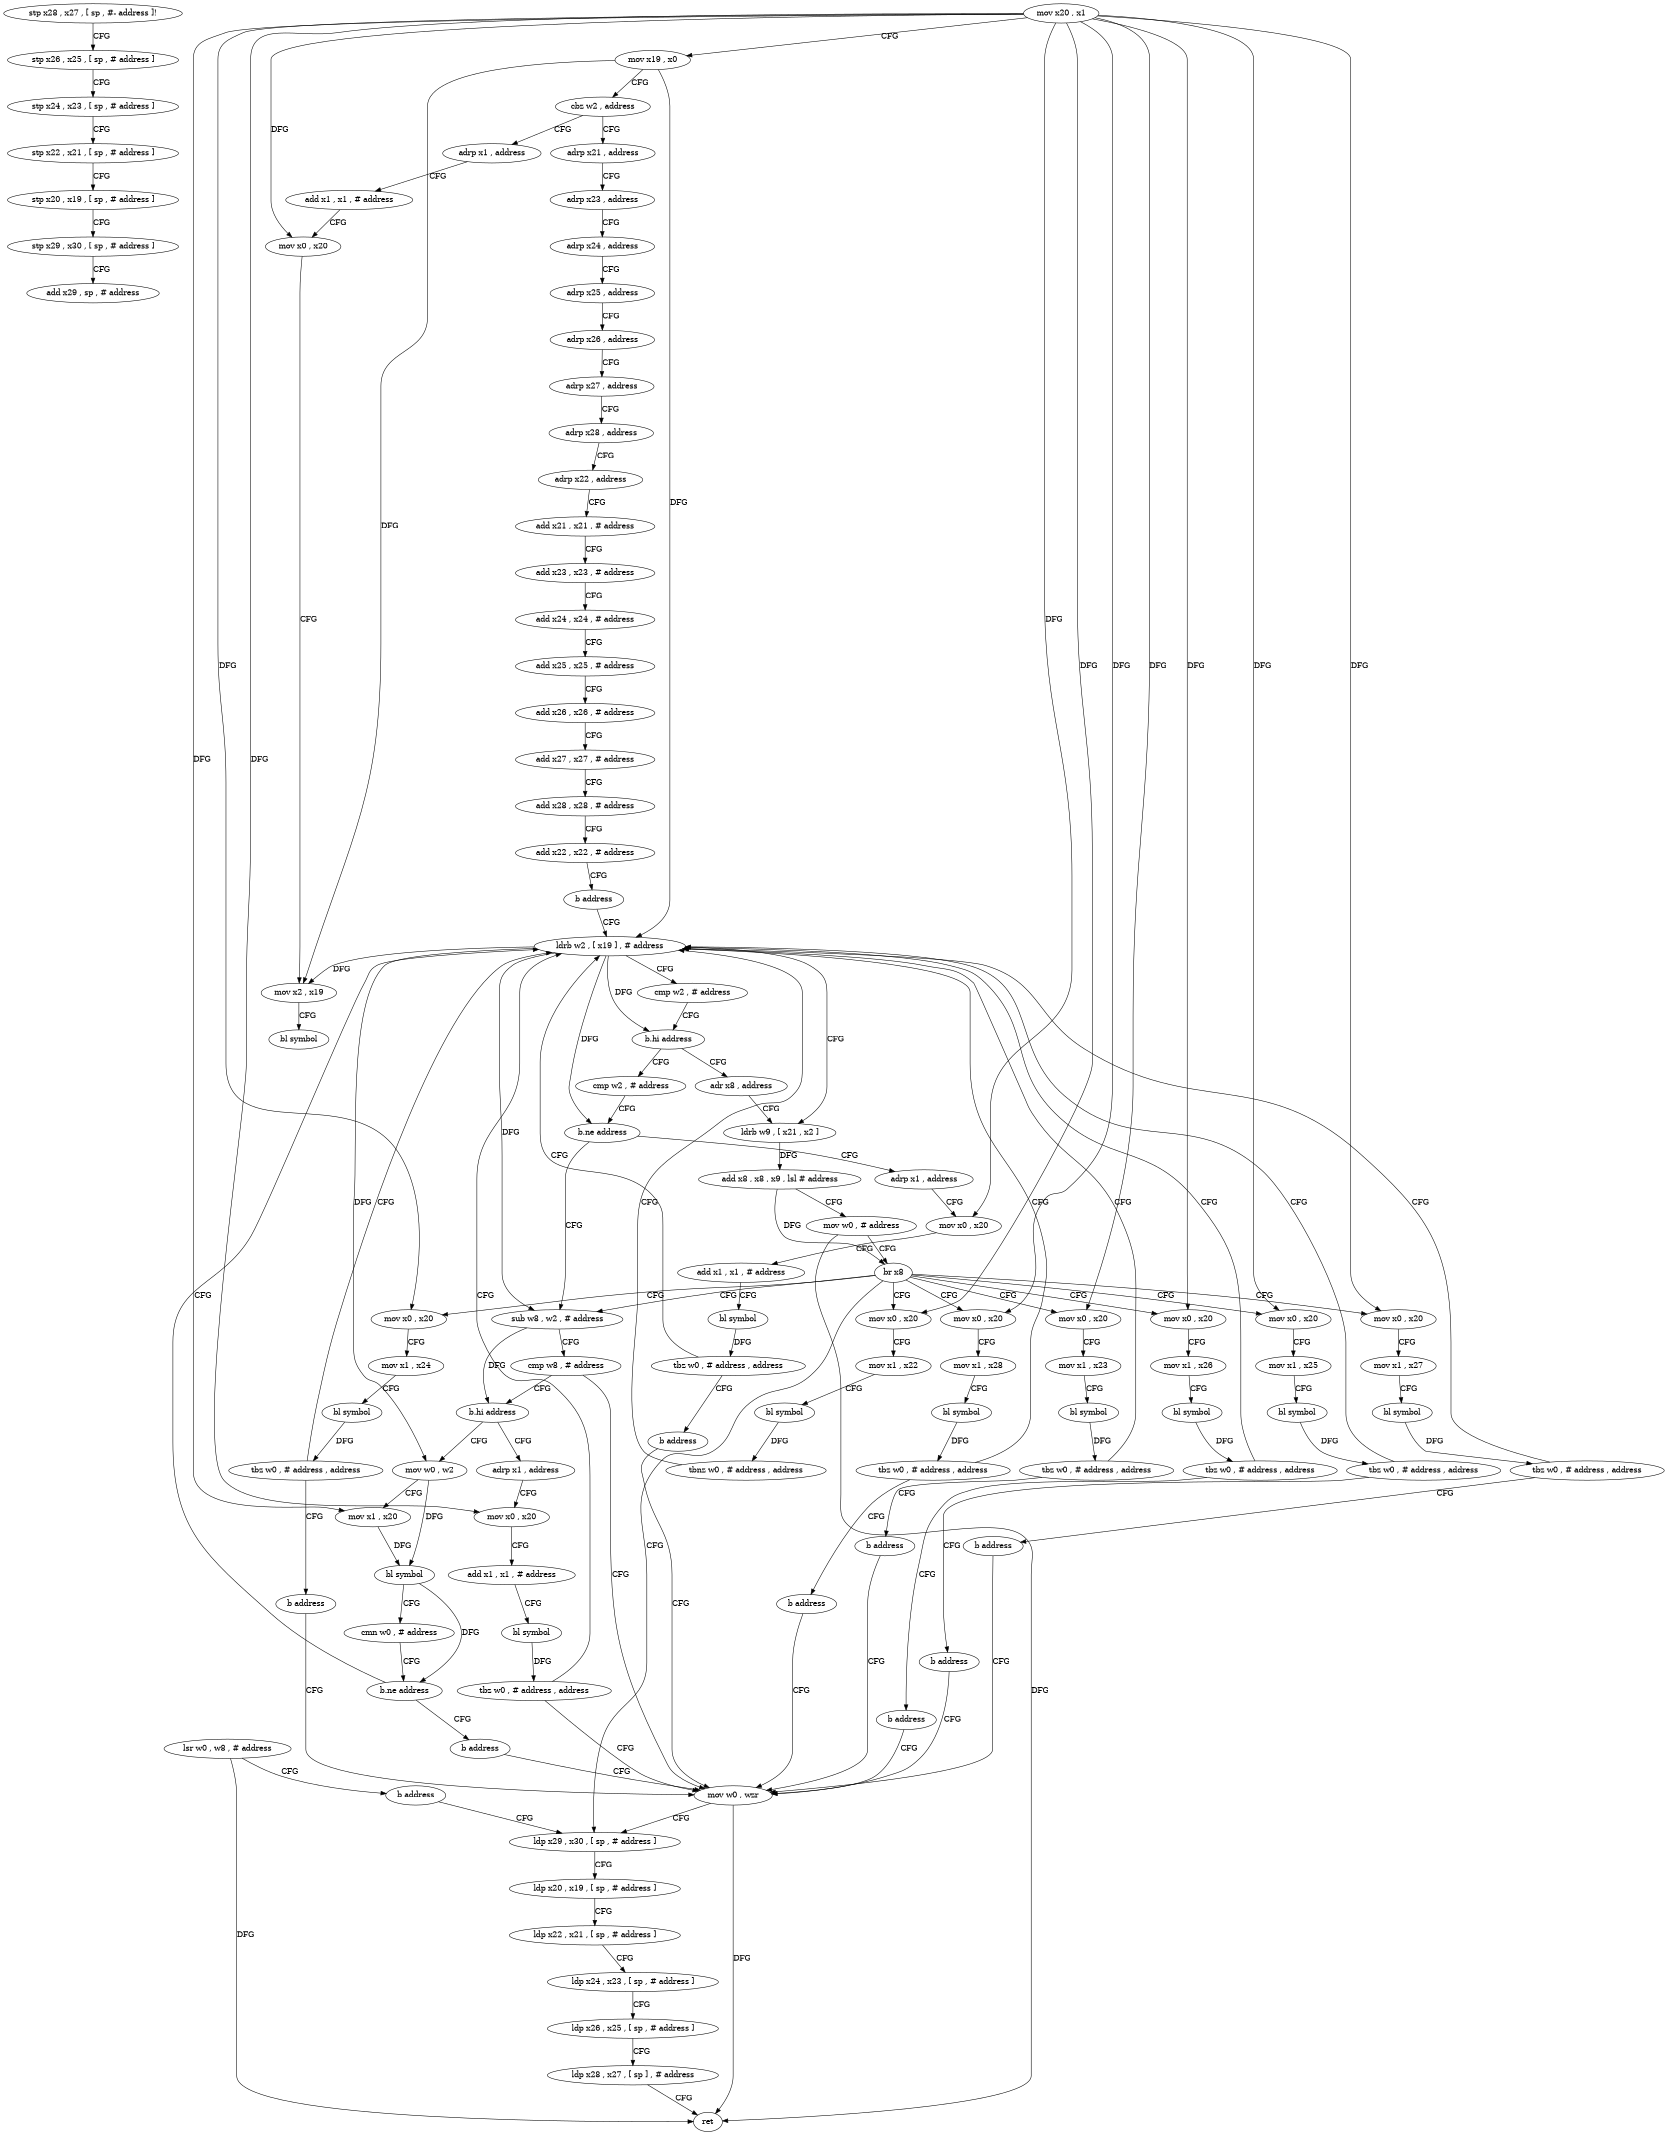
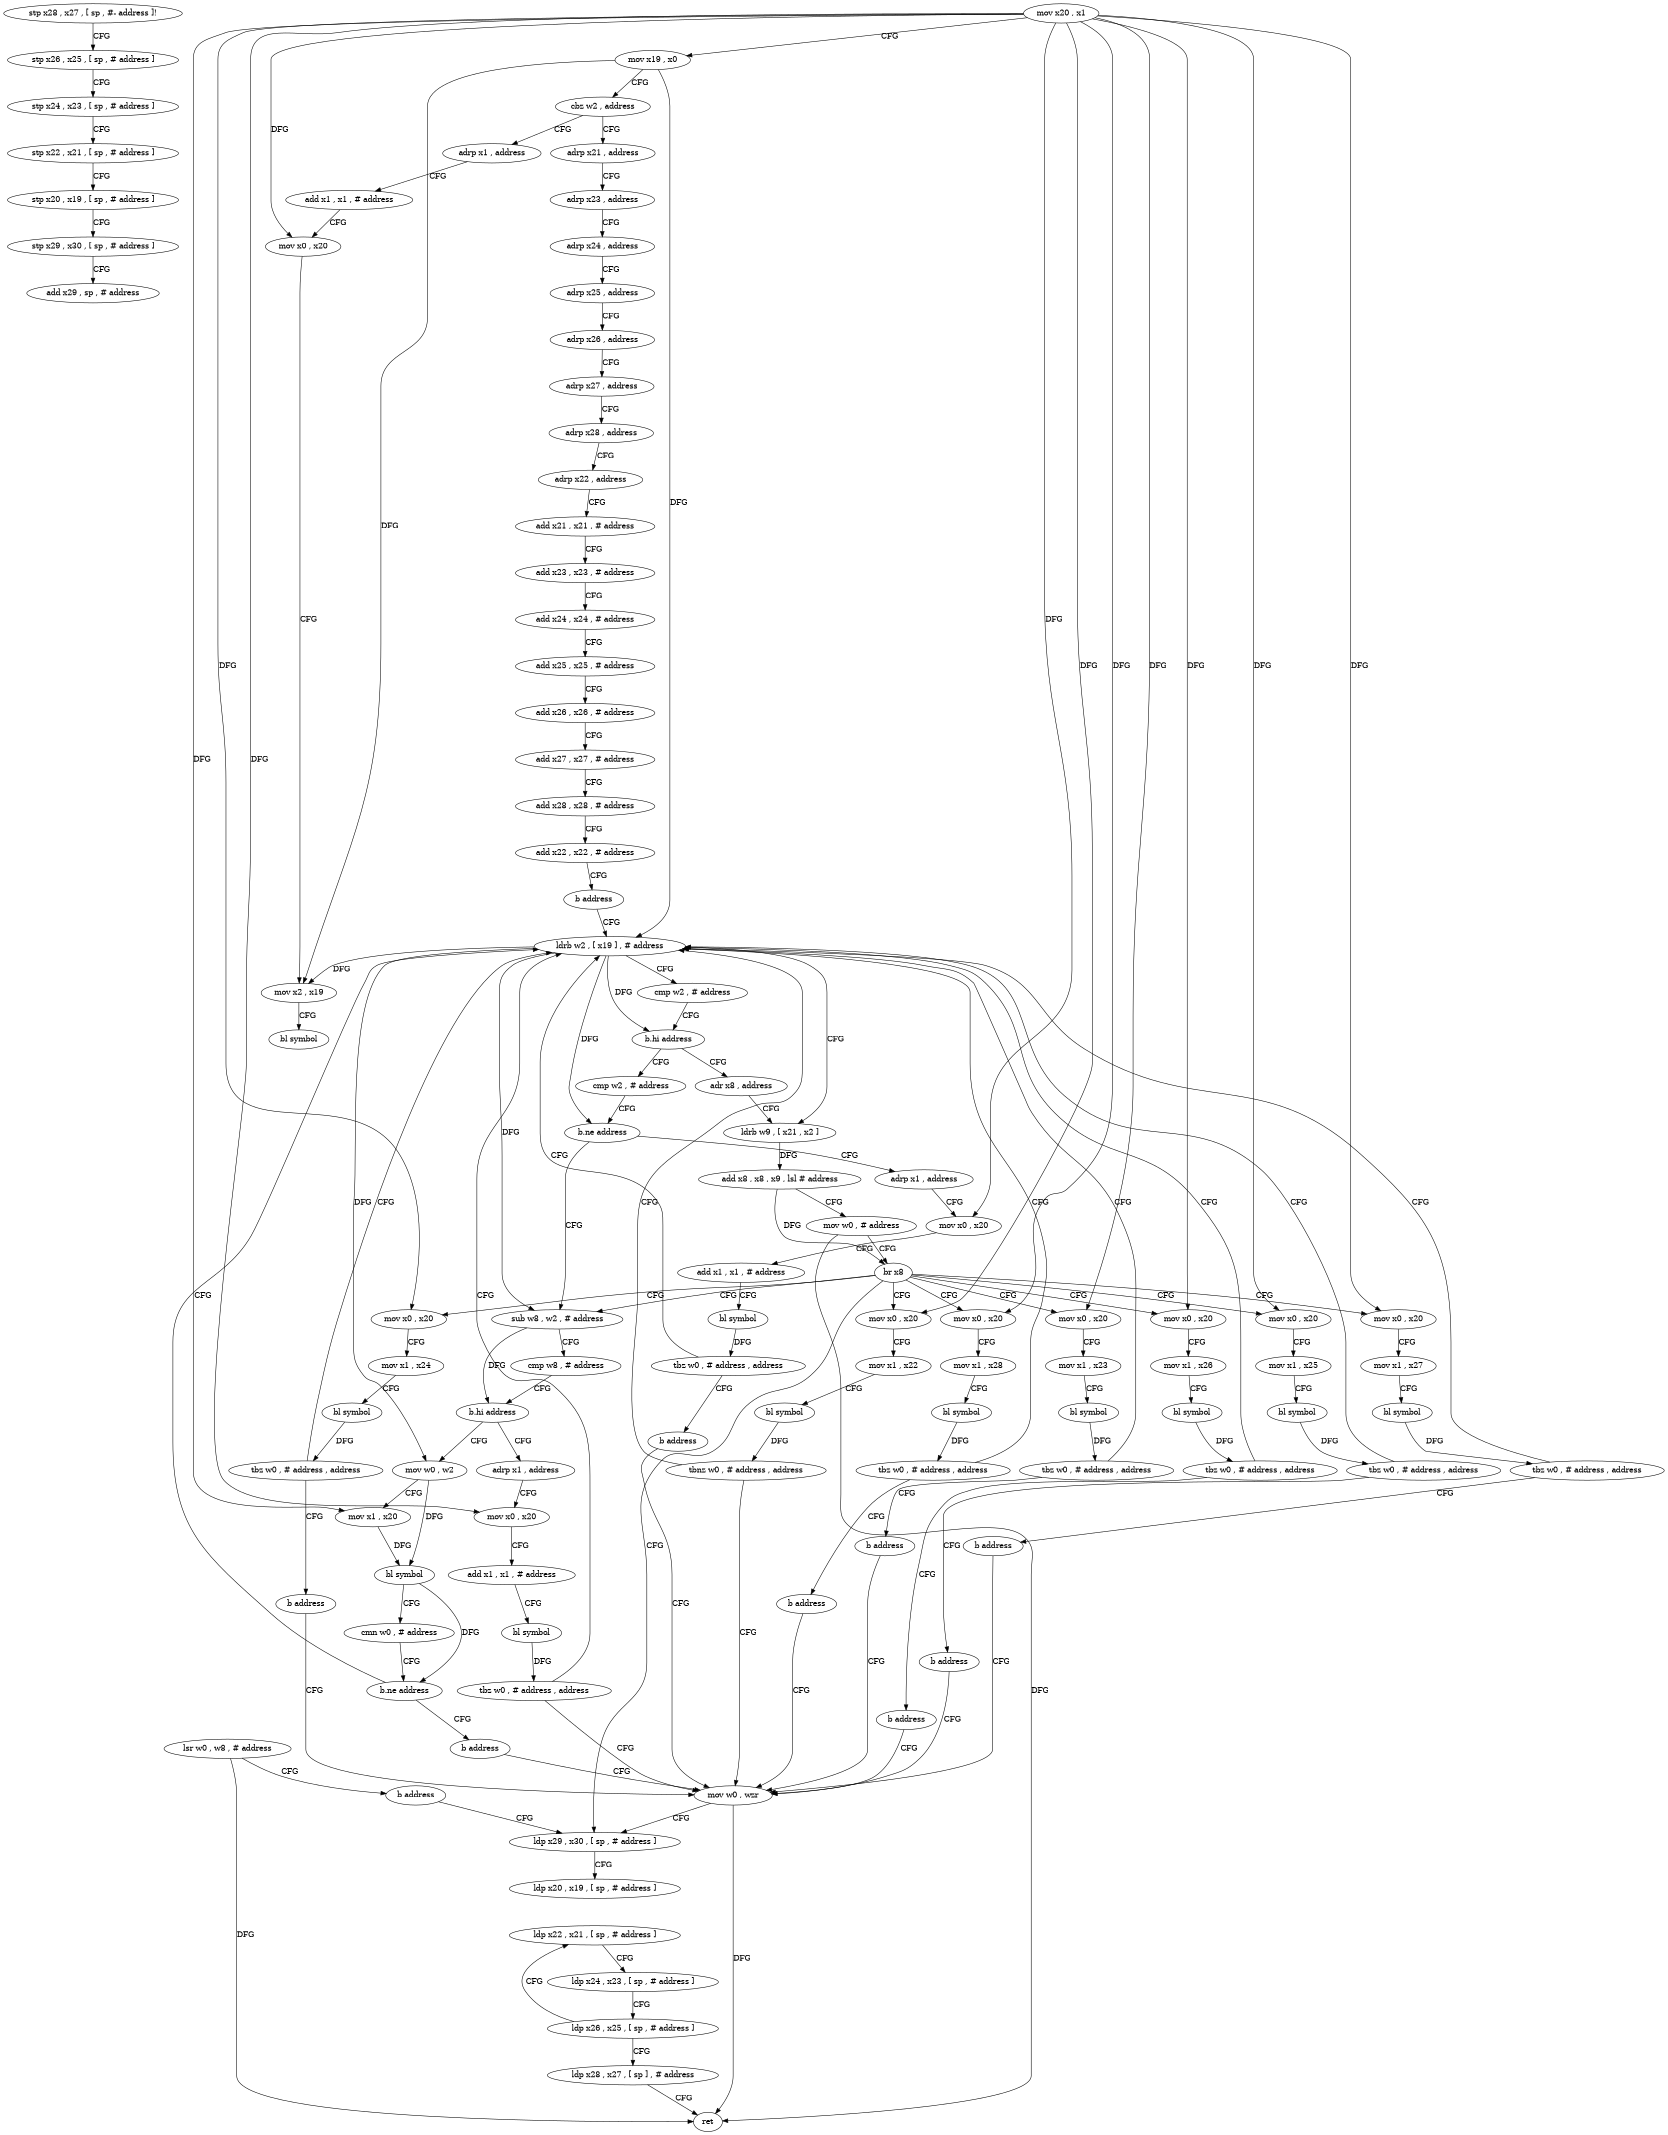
(612, 1589) -> (740, 1630)
(595, 1909) -> (524, 1987)
